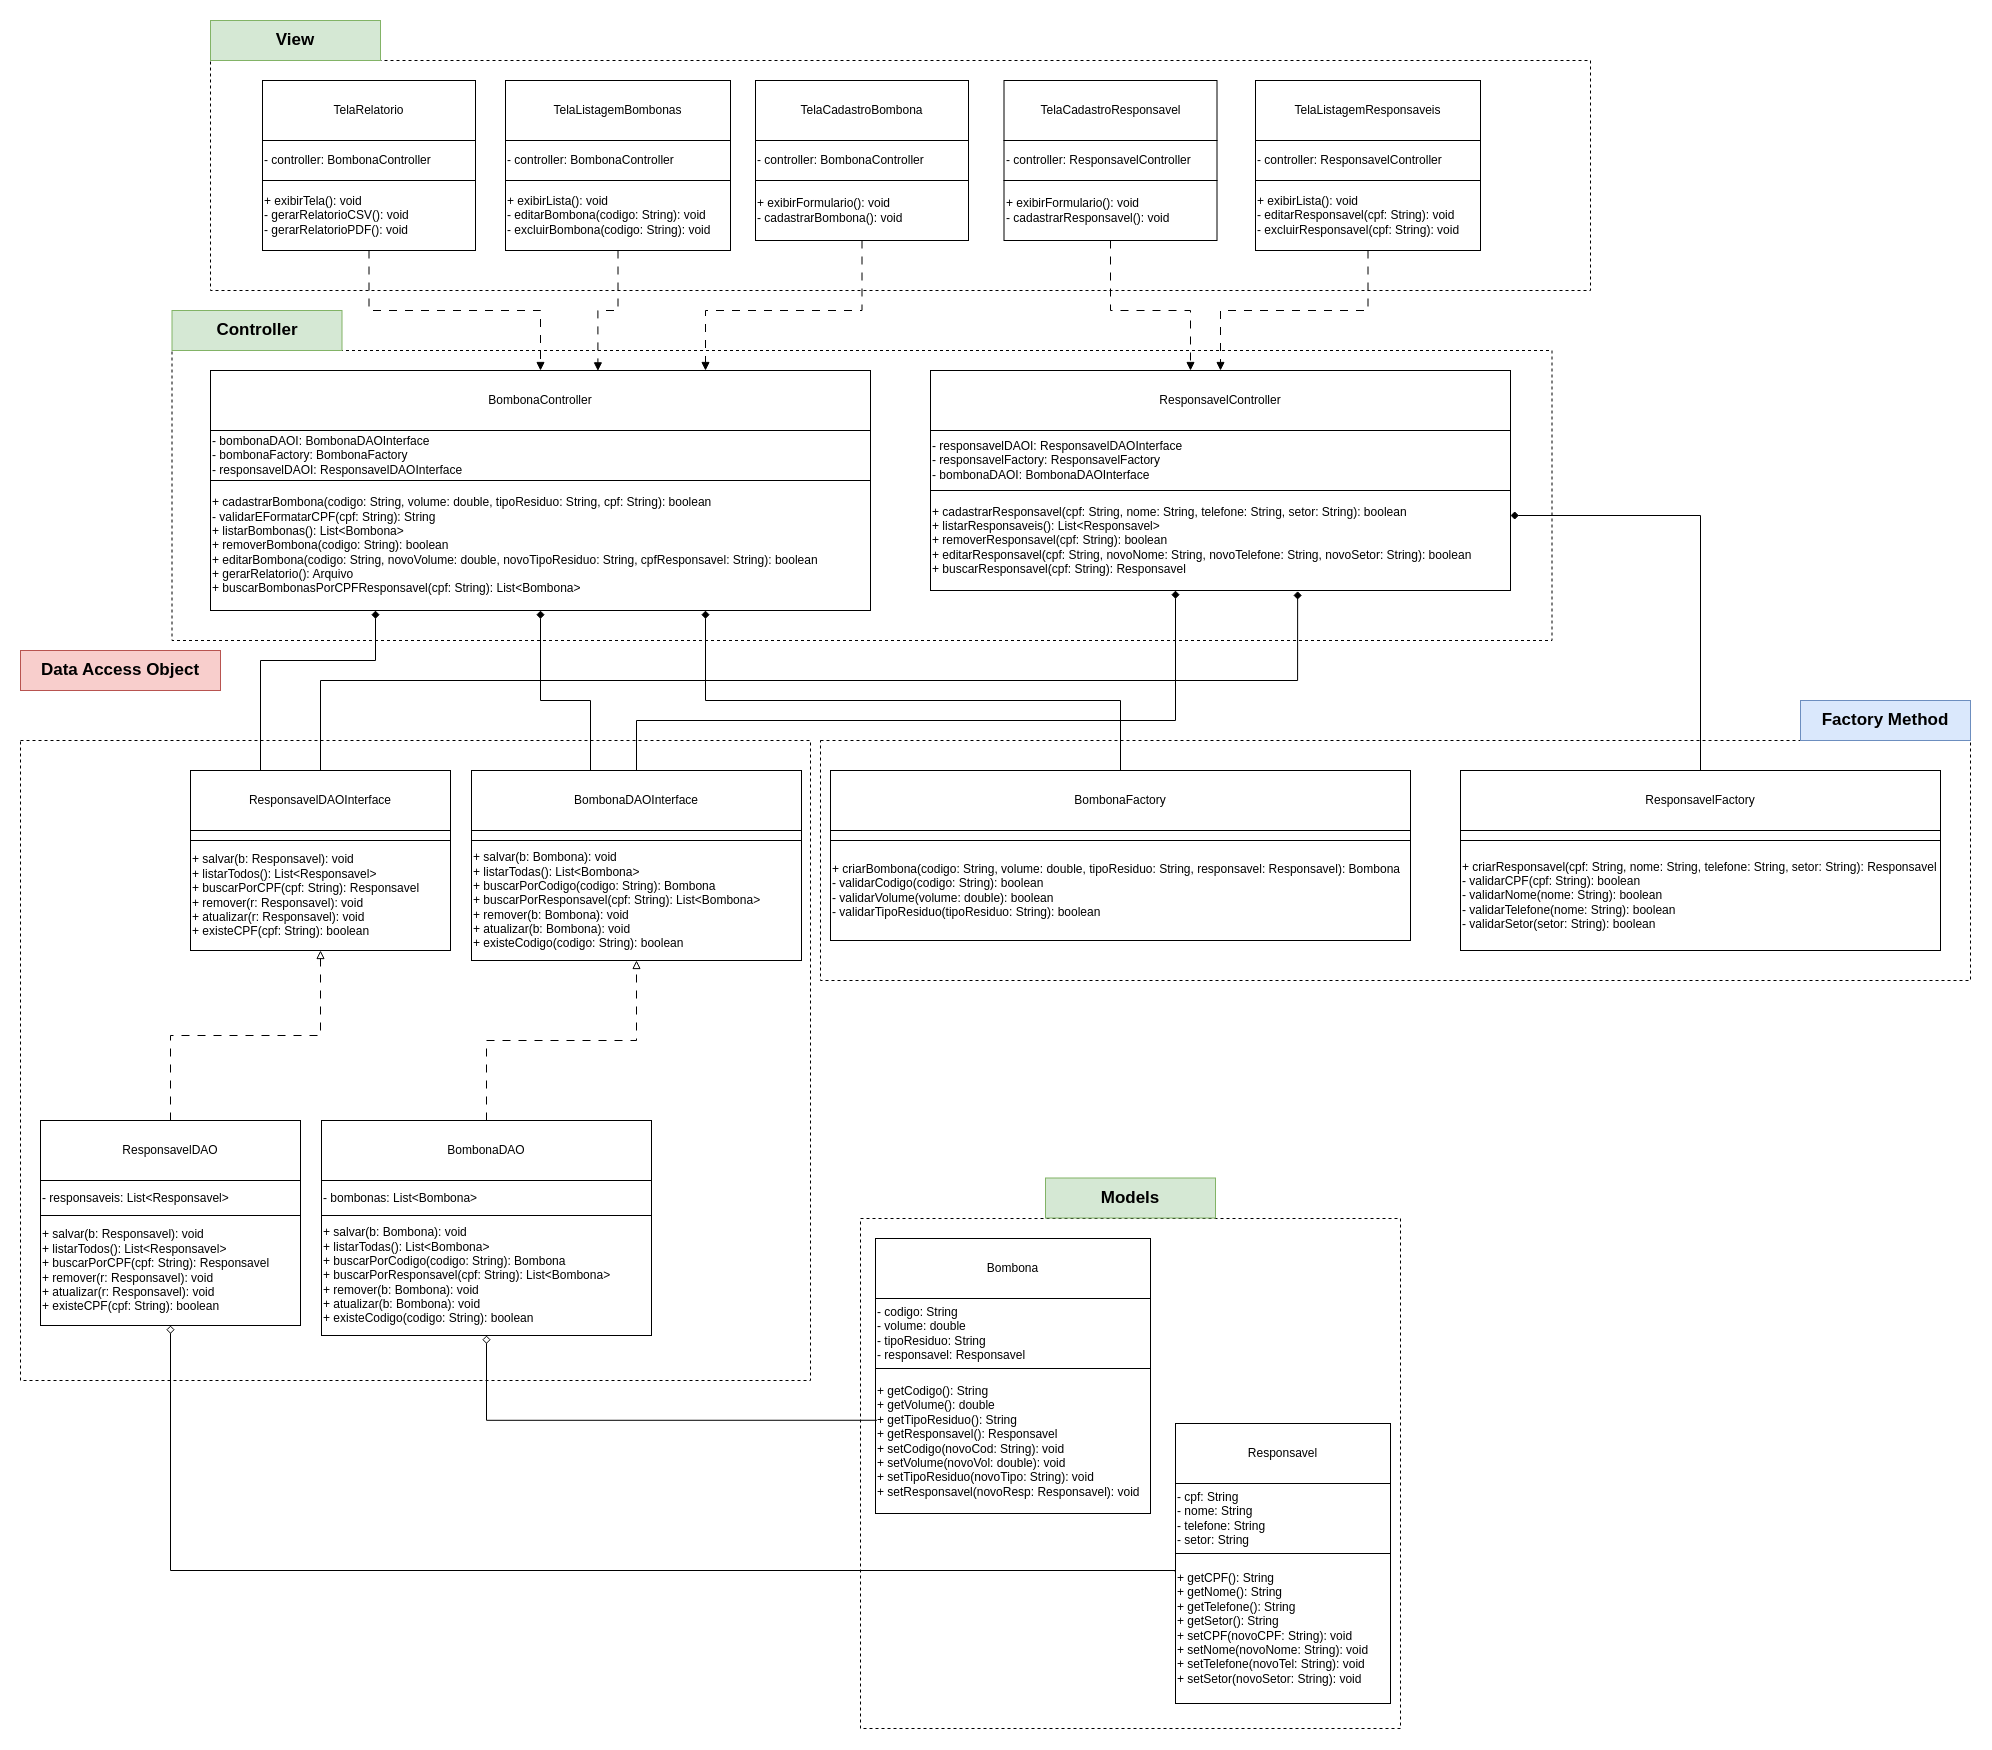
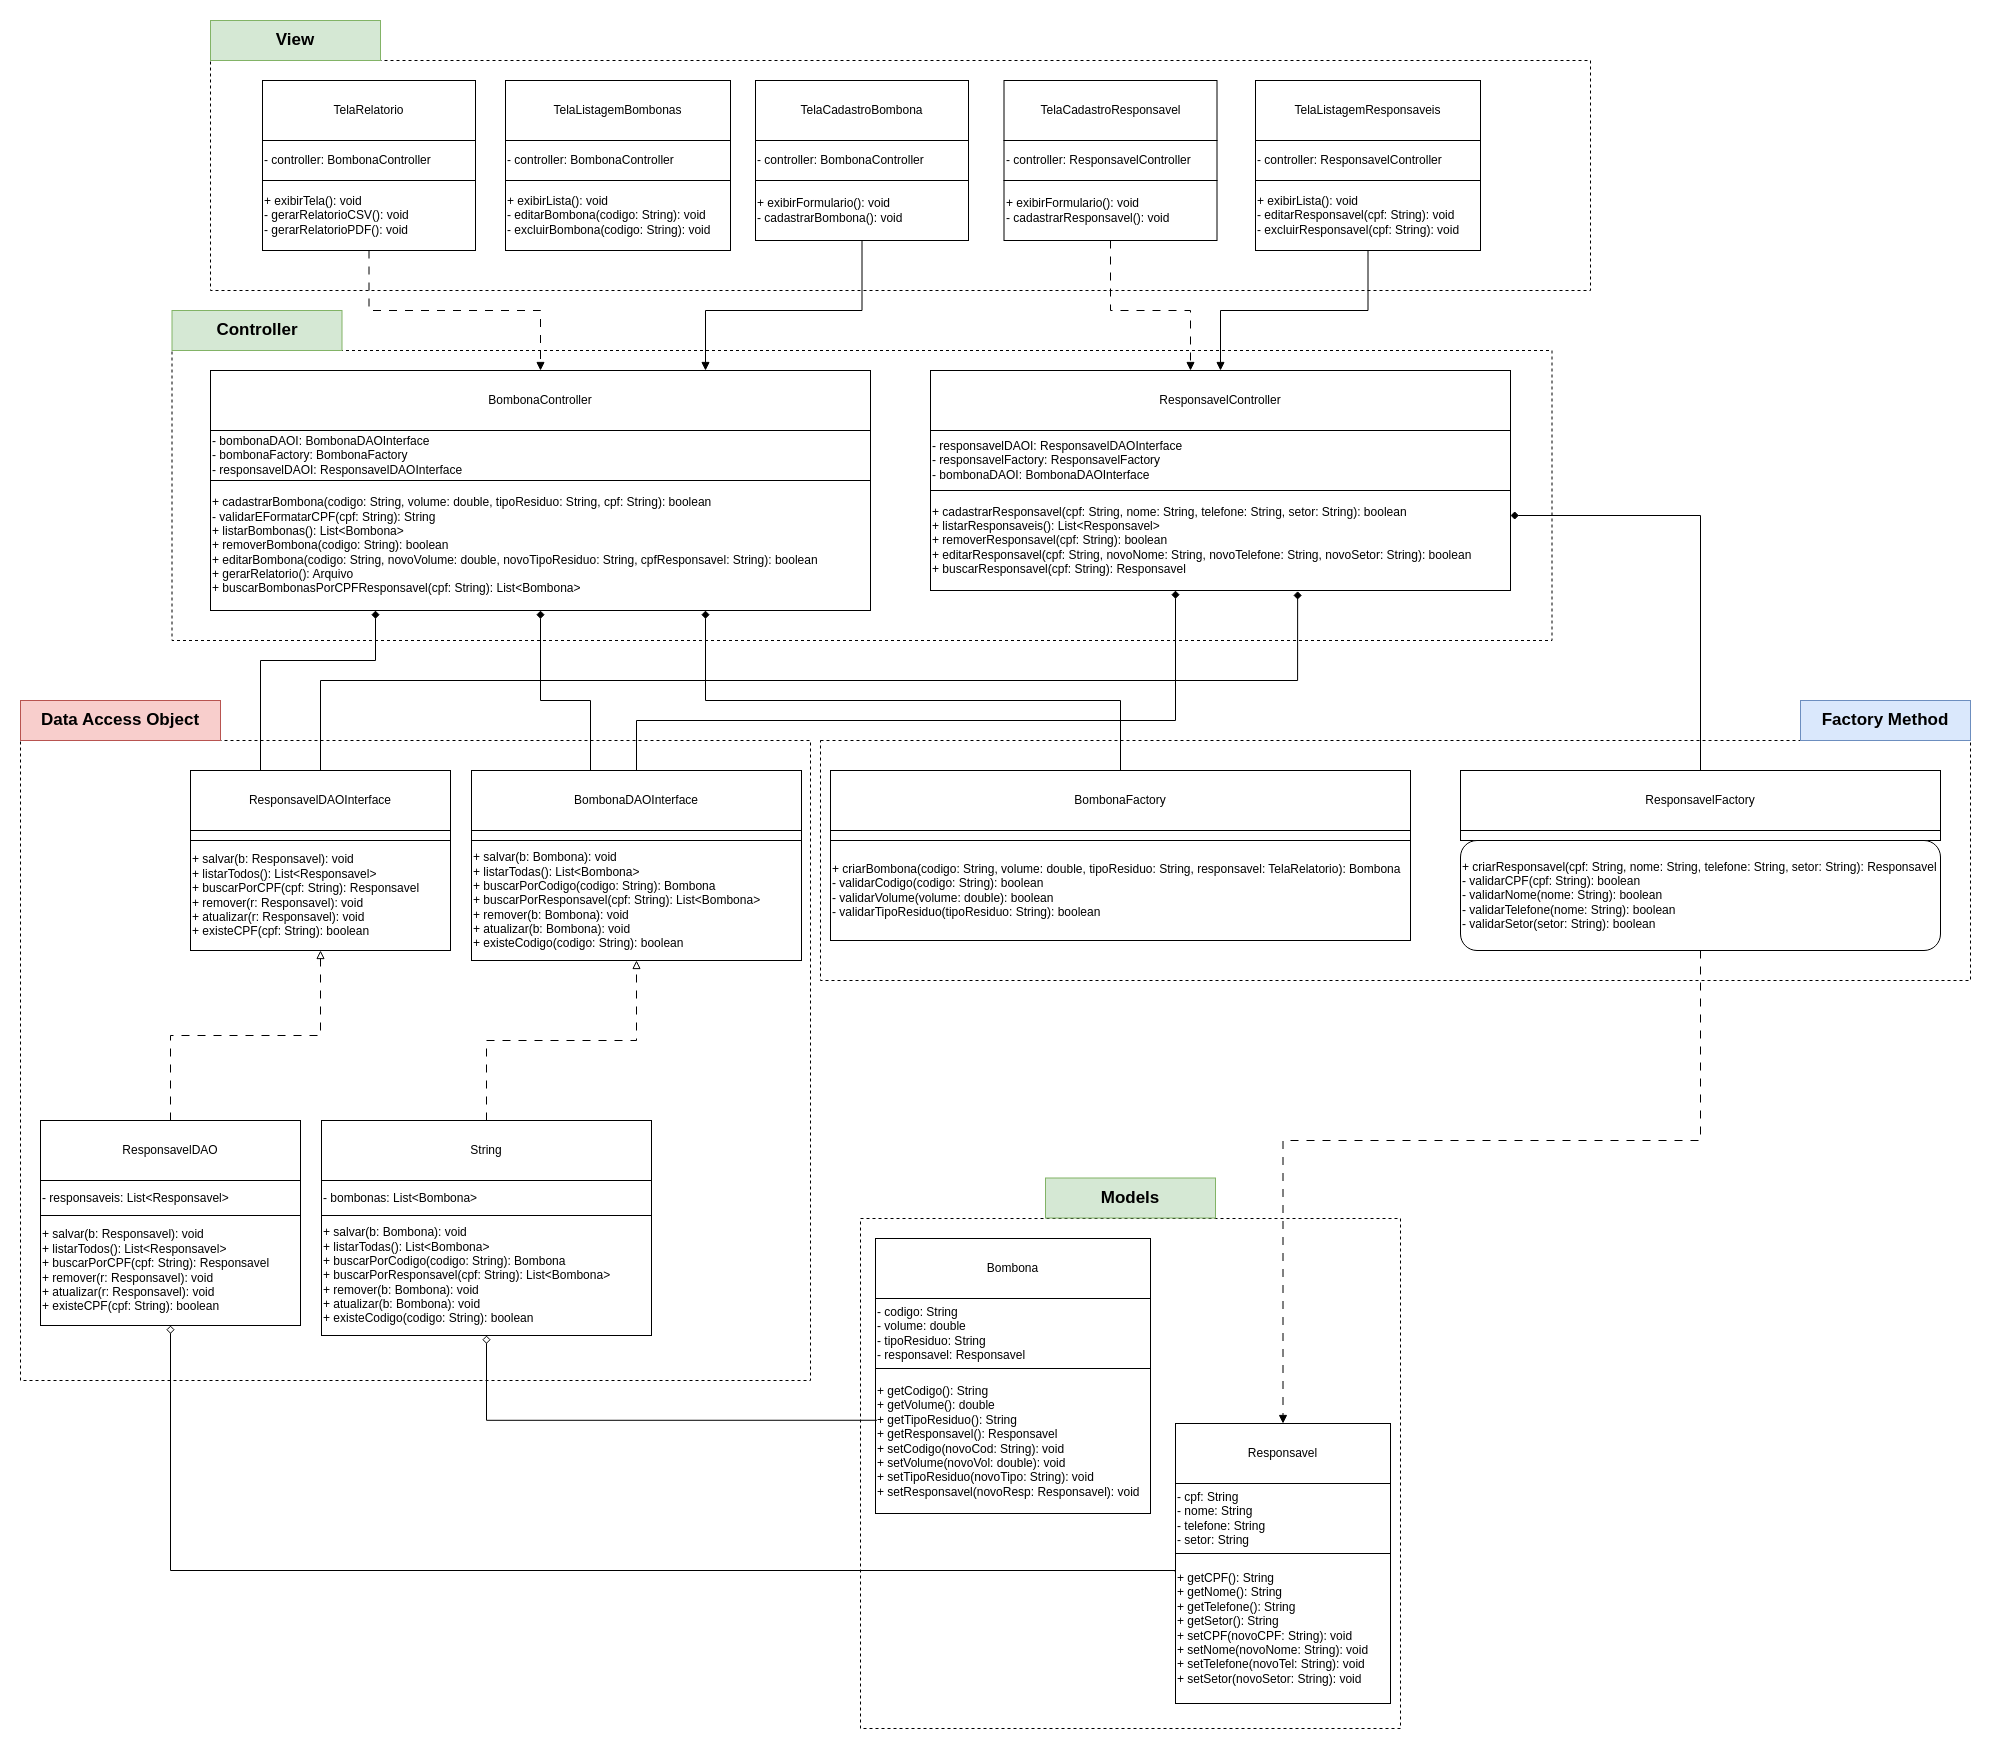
(612, 311) -> none
(793, 311) -> (793, 311)
(1298, 311) -> (1298, 311)
(121, 671) -> (121, 721)
(1122, 891) -> (1122, 891)
(1701, 896) -> (1701, 896)
none -> (1450, 1141)
(487, 1151) -> (487, 1151)
